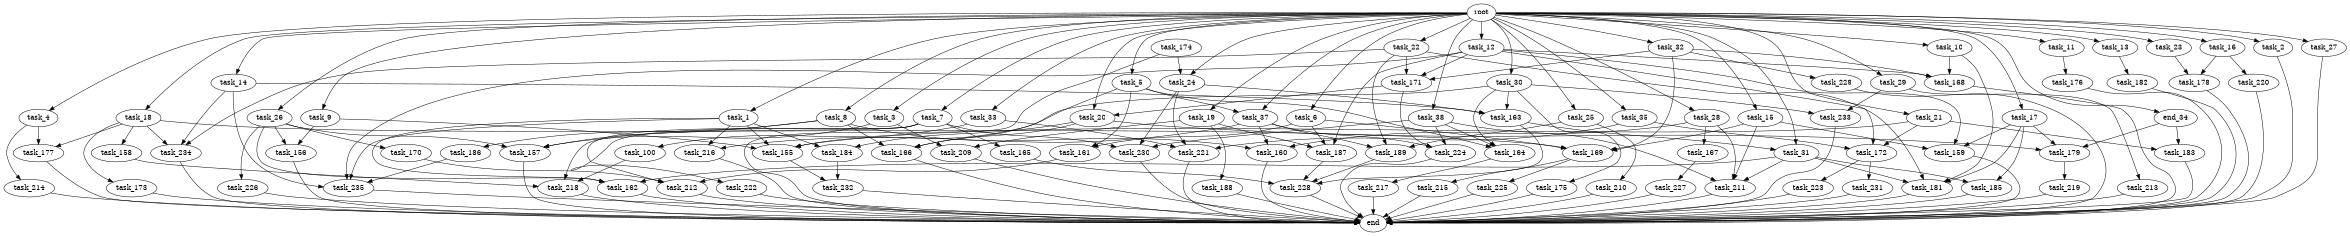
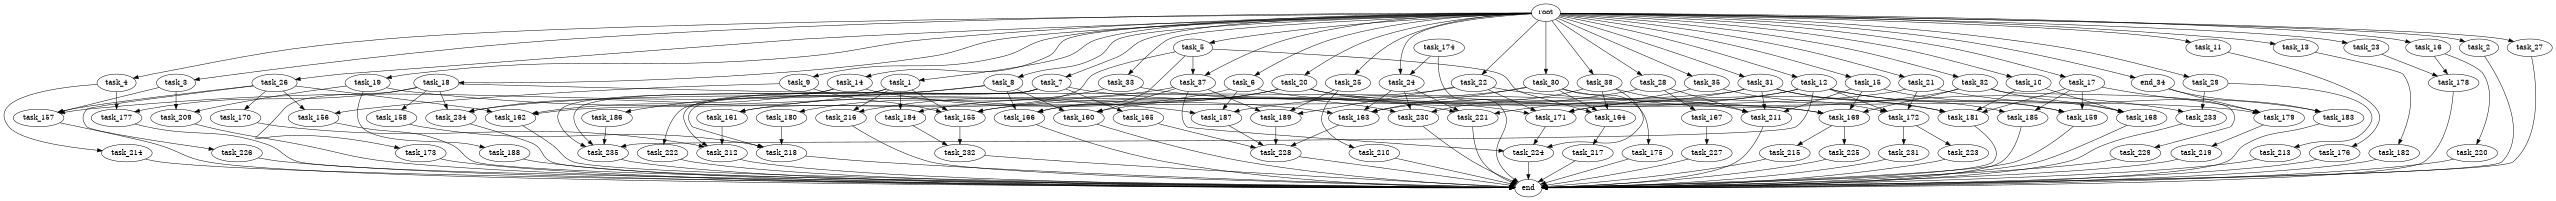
(1198, 106) -> (1417, 103)
(1692, 140) -> (1561, 101)
(640, 153) -> (782, 118)
